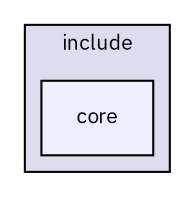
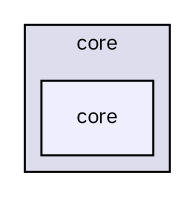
(97, 45) -> (97, 45)
